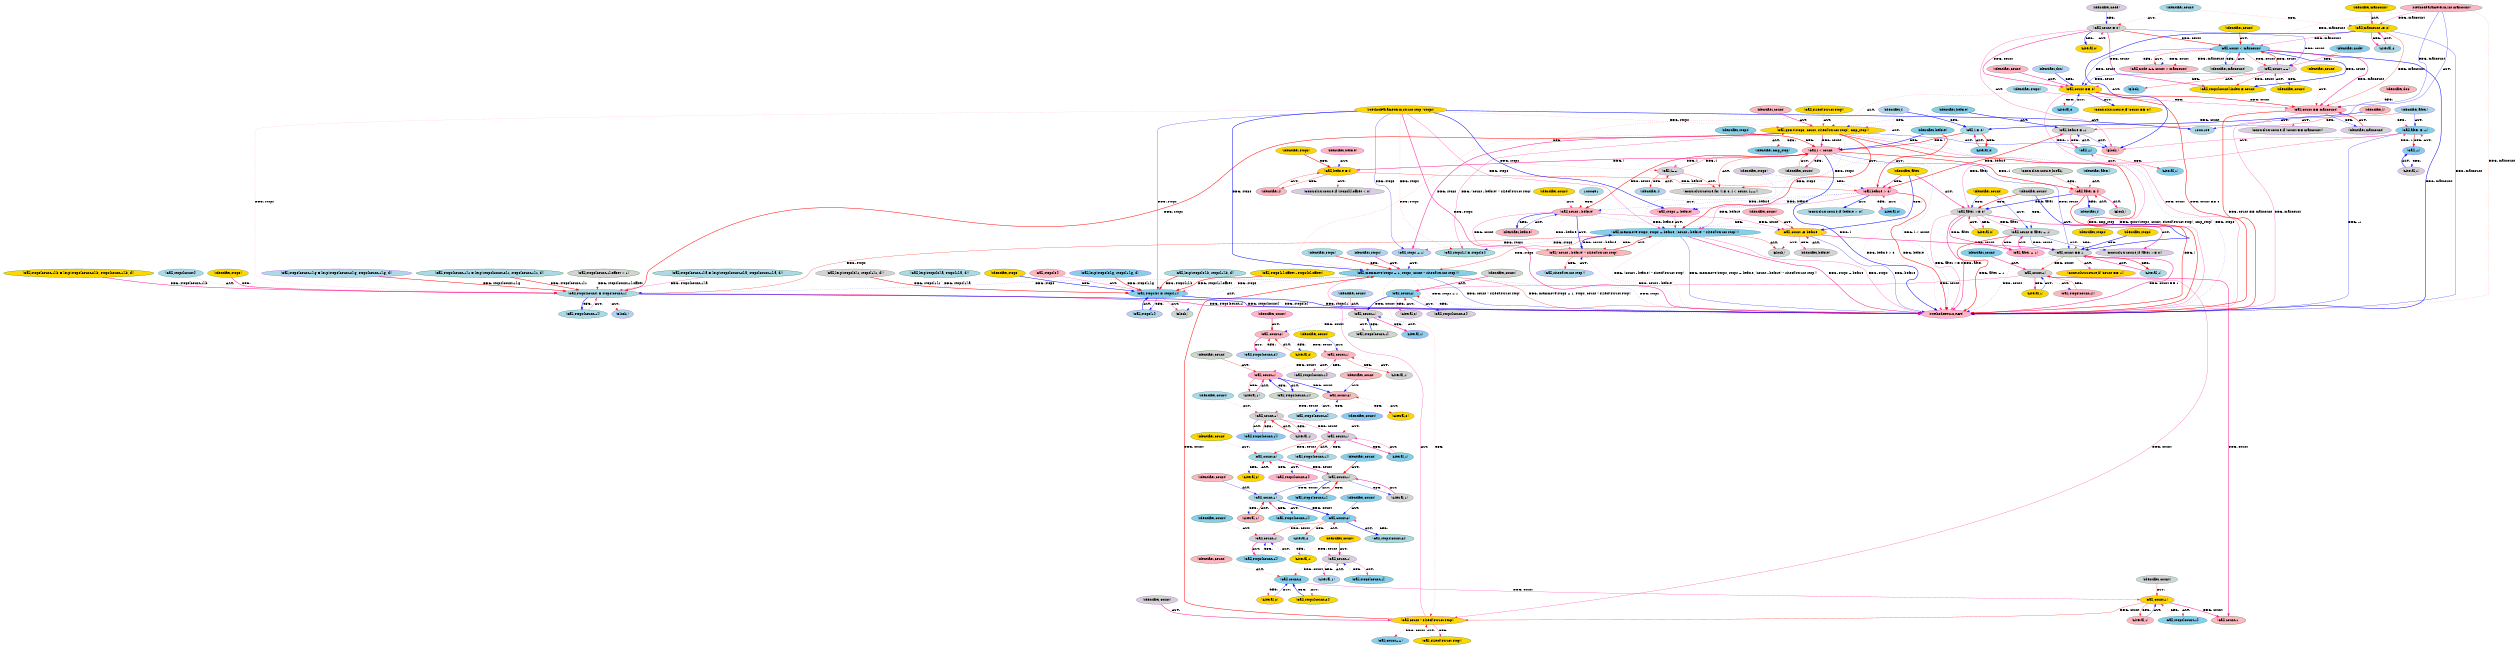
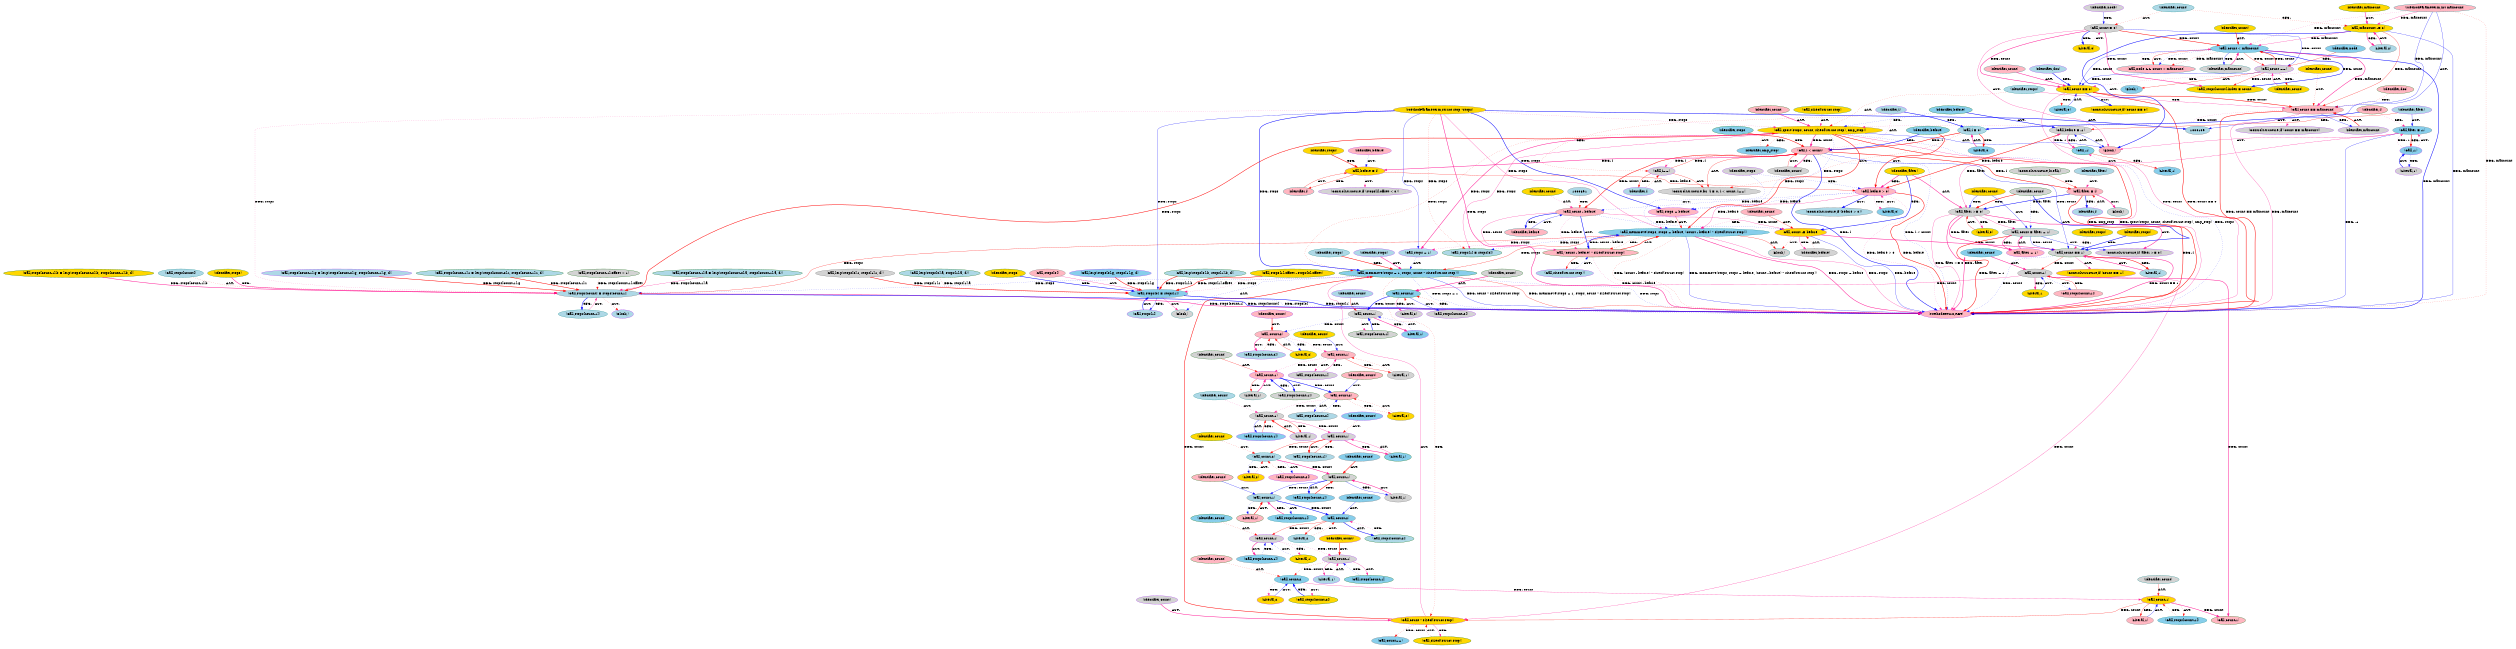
(1496, 192) -> (1506, 192)
